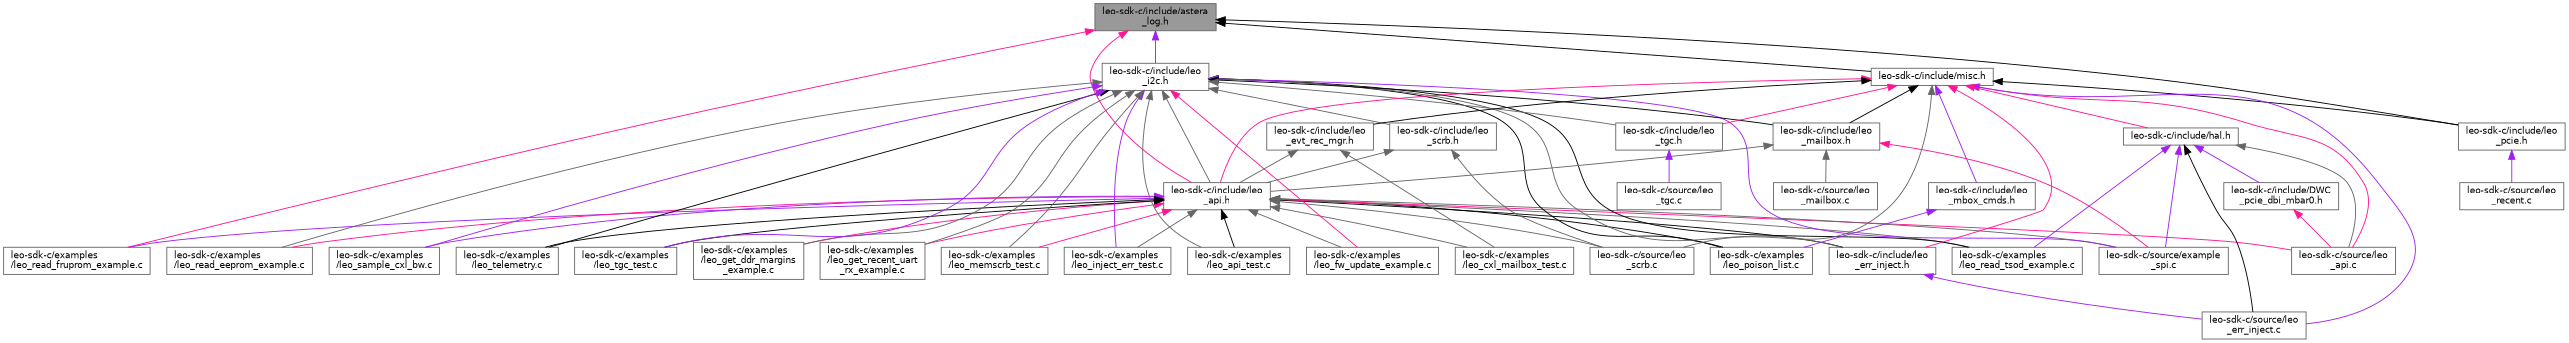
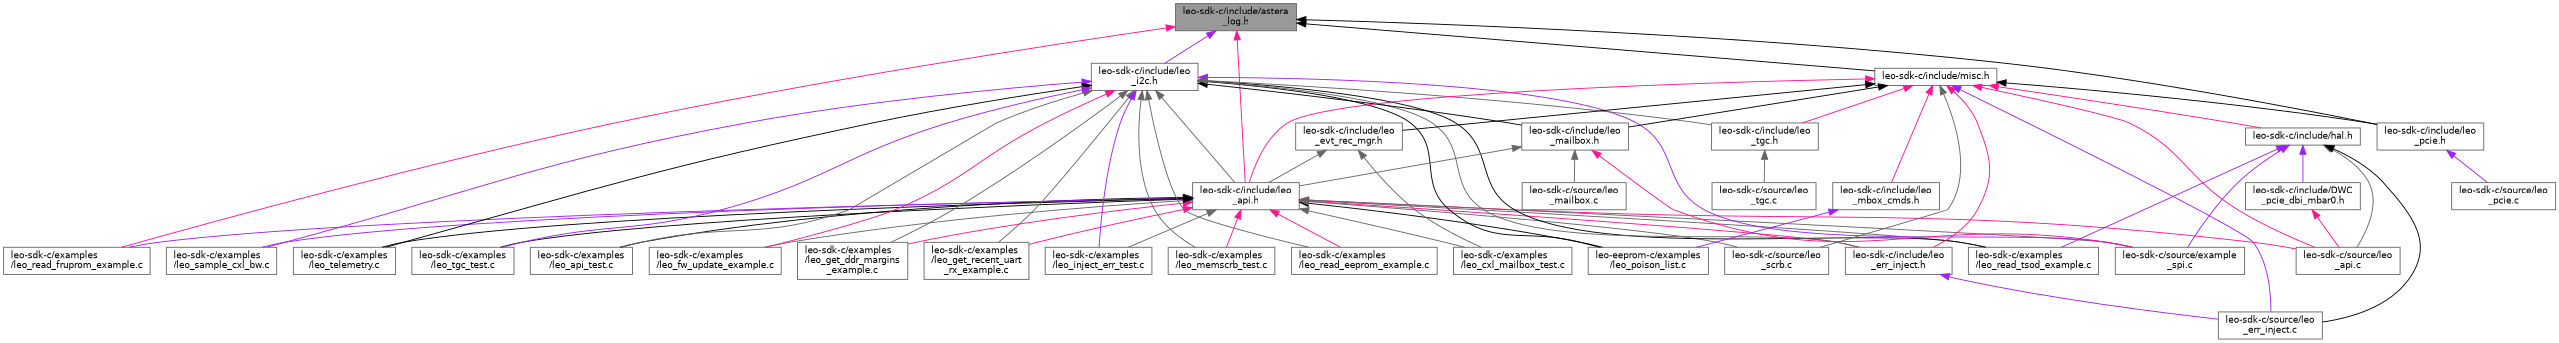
(1443, 137) -> none
(1958, 138) -> (1910, 138)
(1669, 171) -> (1764, 171)
(2512, 196) -> (2504, 196)
(1562, 217) -> (1667, 226)
(1761, 261) -> (1648, 261)
